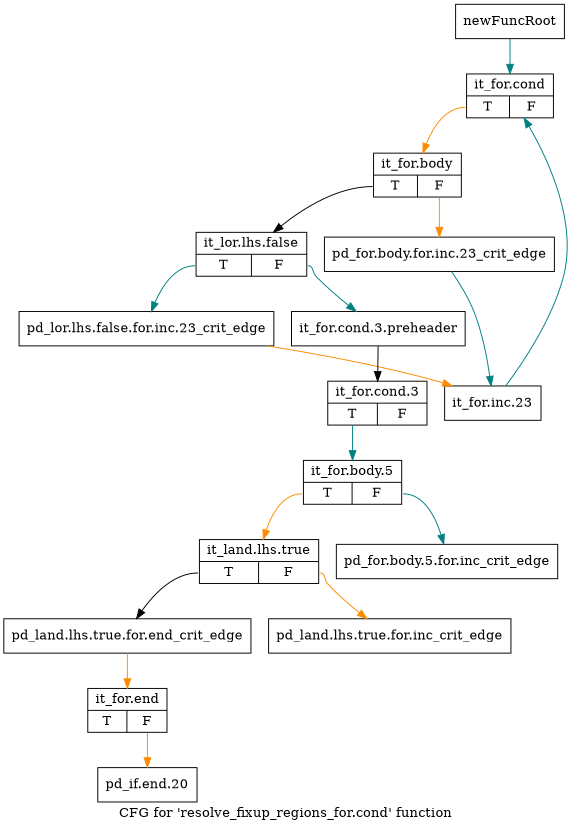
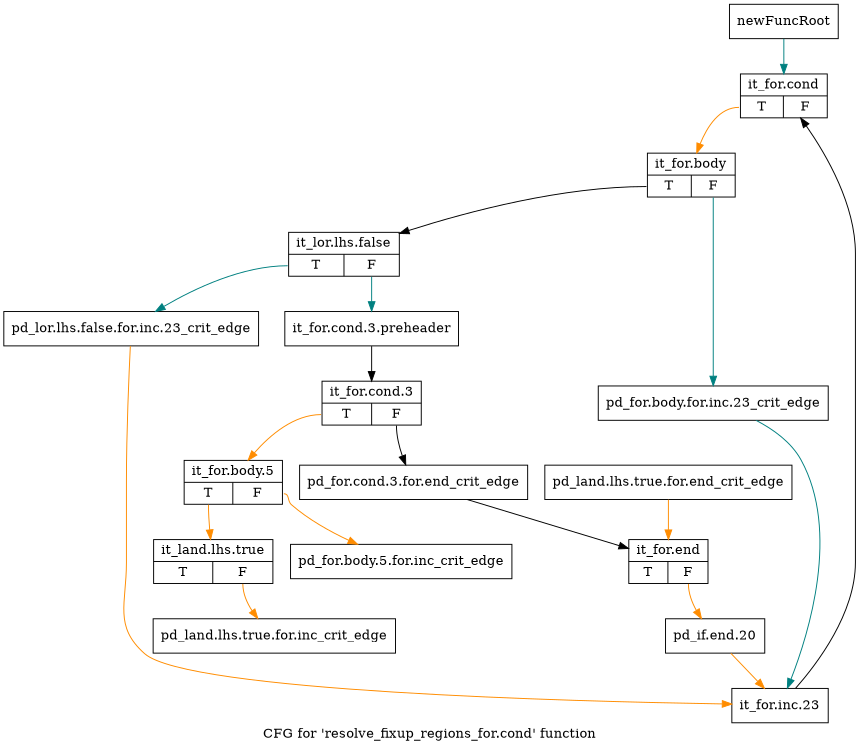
(439, 212) -> (713, 287)
(566, 260) -> (855, 410)
(353, 438) -> (284, 427)
none -> (414, 482)
(428, 508) -> (313, 521)
(166, 585) -> none
none -> (744, 667)
